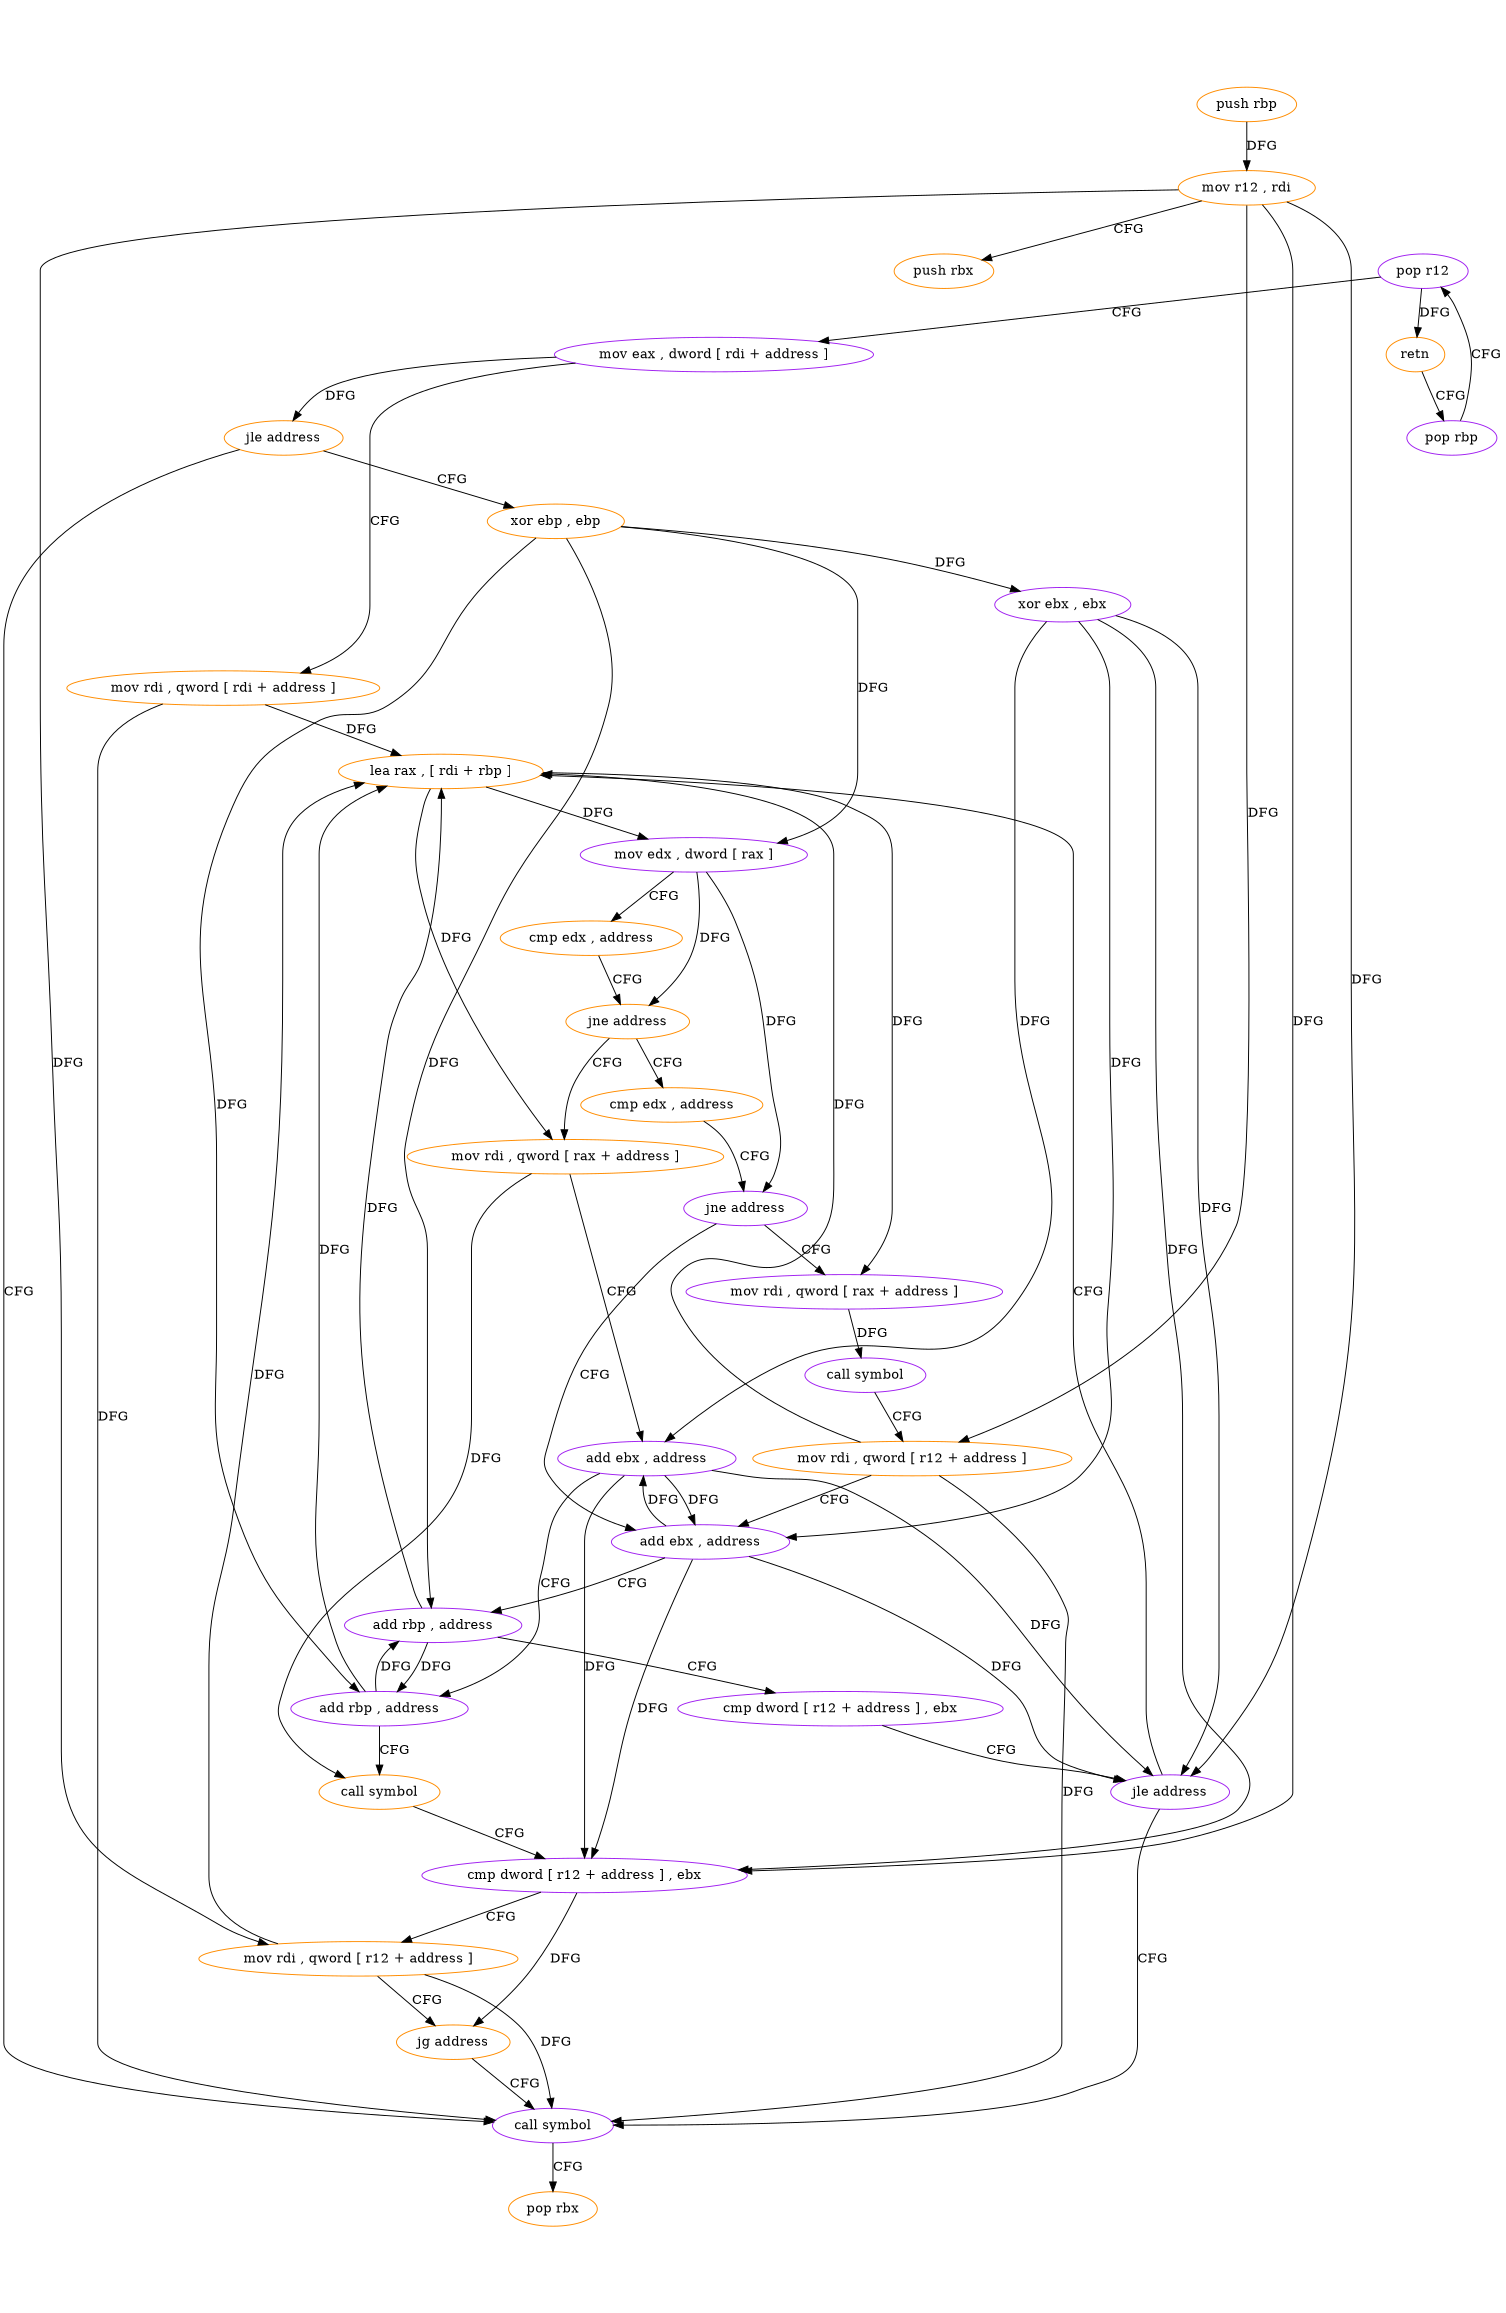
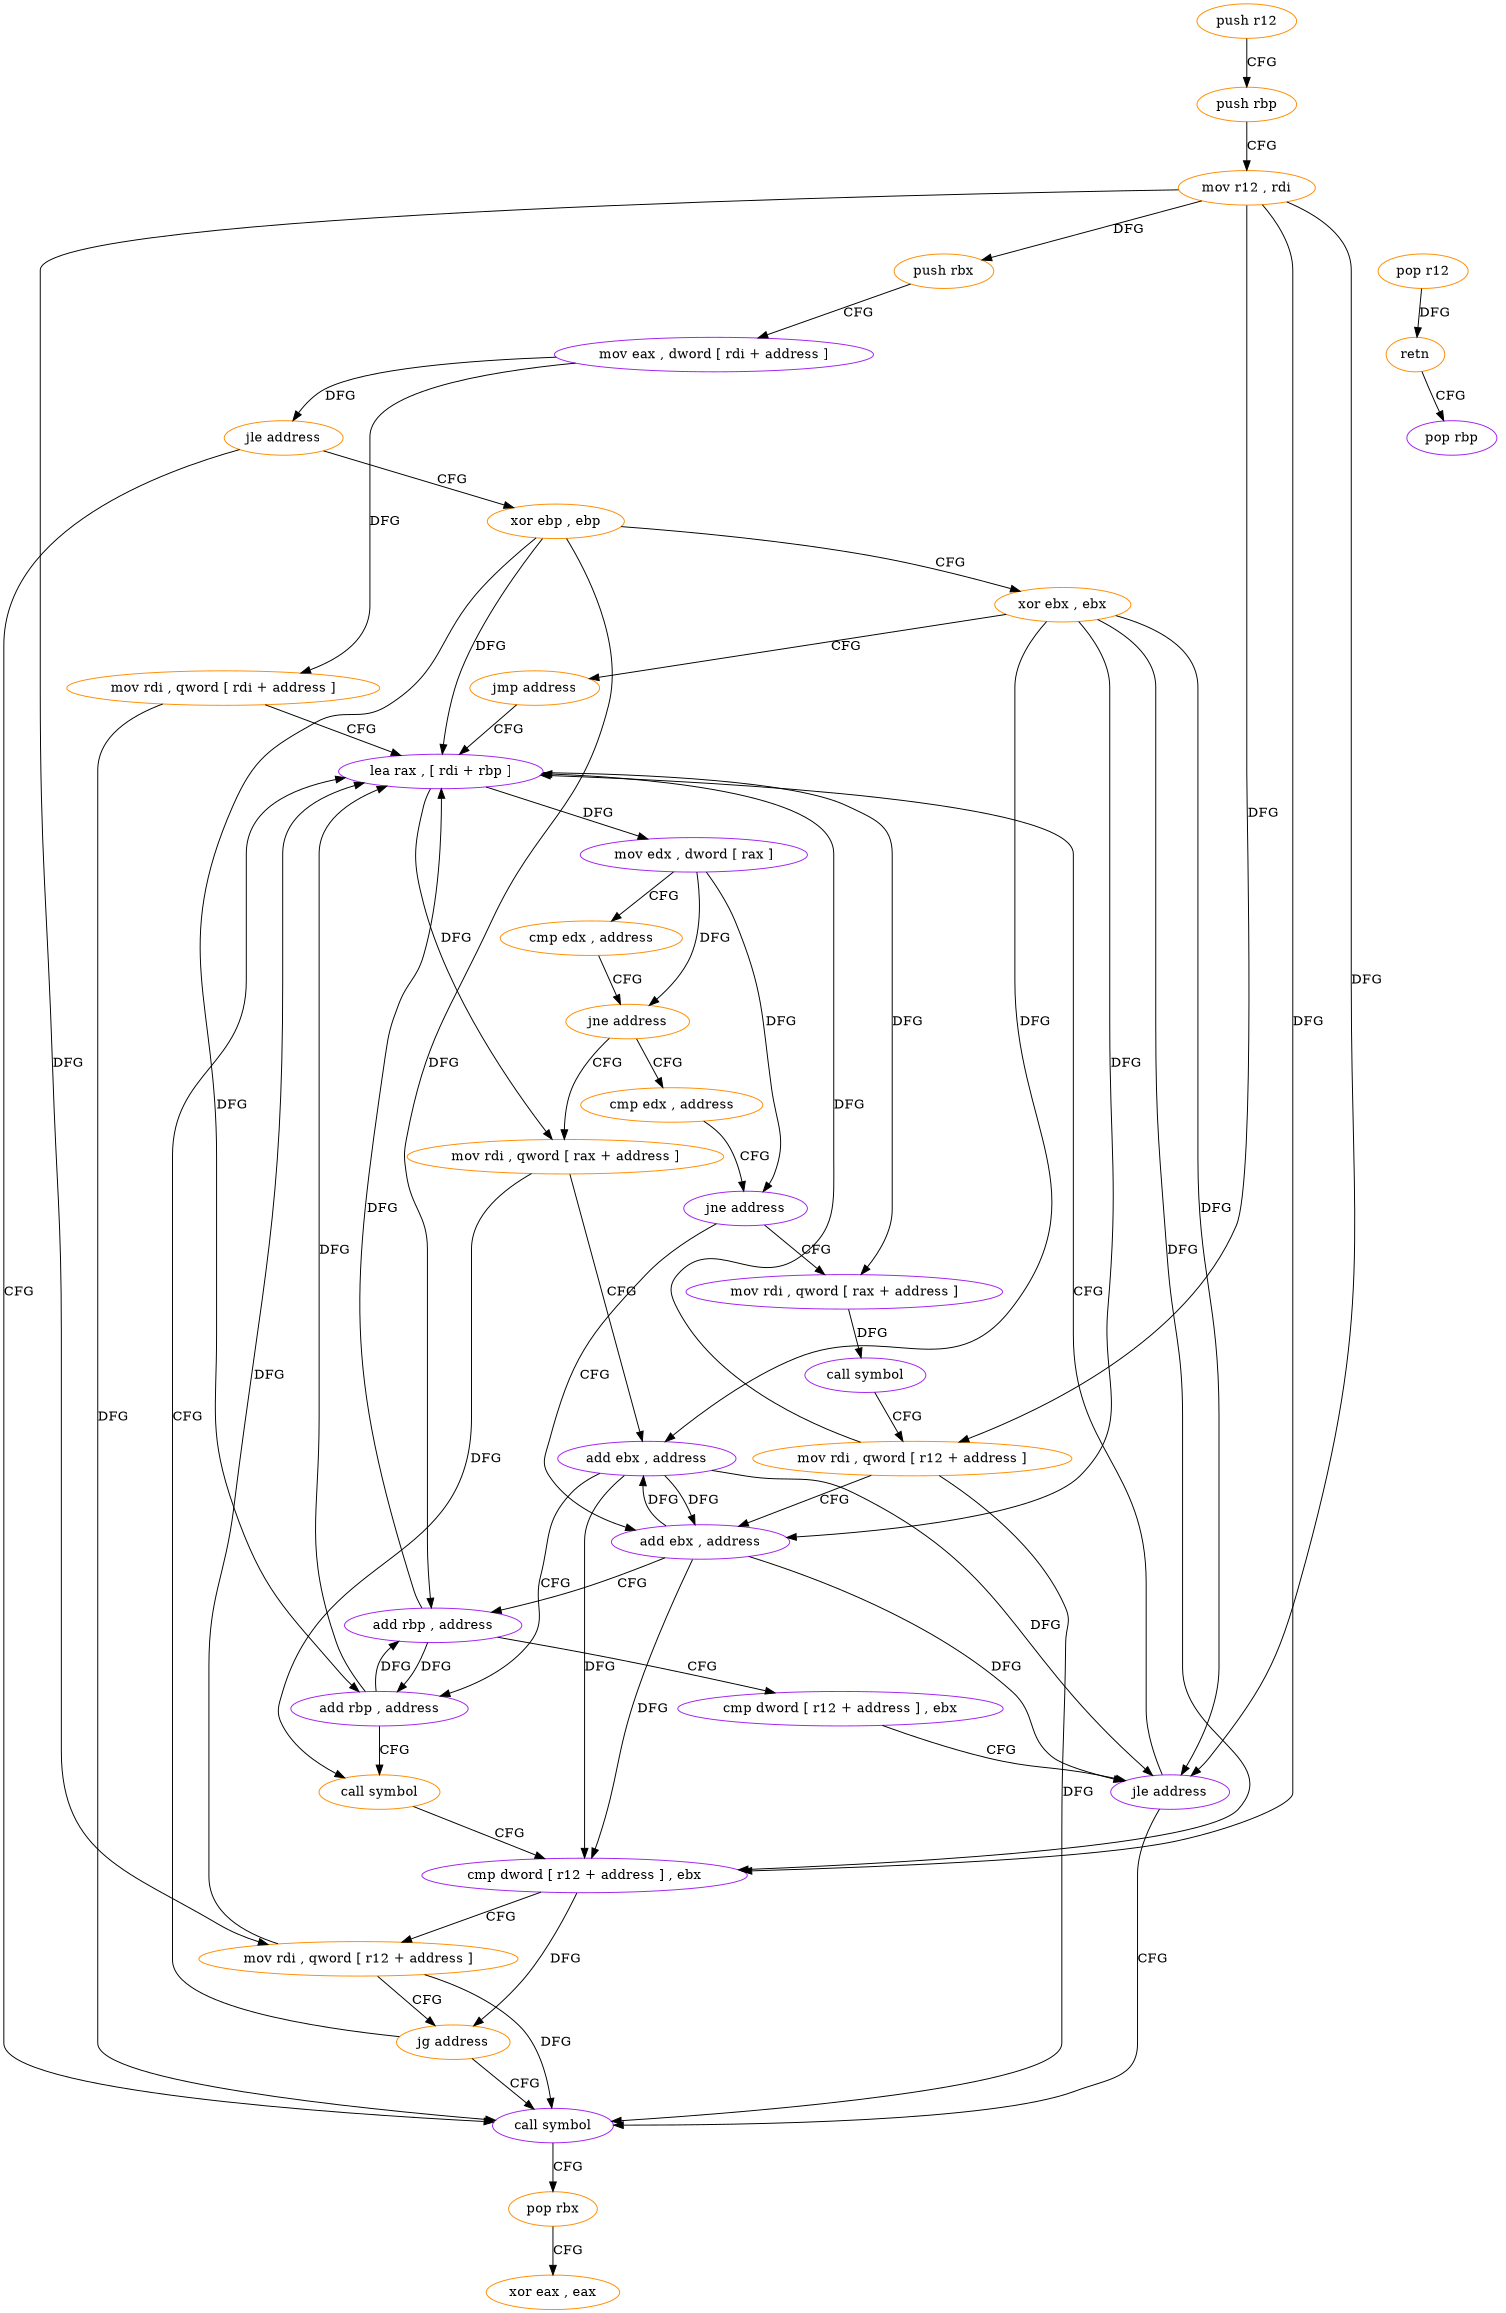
none -> (1247, 21)
(1262, 146) -> (1262, 146)
(1129, 230) -> (1129, 230)
(1423, 271) -> (1423, 271)
(1105, 309) -> (839, 309)
(1471, 356) -> none
(385, 521) -> (385, 521)
(951, 563) -> (951, 563)
(1063, 605) -> (1063, 605)
(858, 611) -> (478, 635)
none -> (535, 688)
(362, 730) -> (362, 730)
(441, 771) -> (441, 771)
none -> (172, 1459)
none -> (553, 2292)
